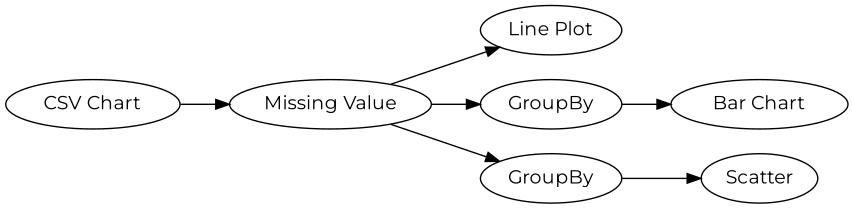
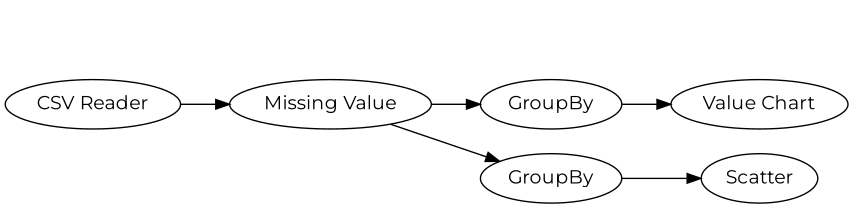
(551, 30) -> none
(93, 104) -> (93, 104)
(759, 104) -> (759, 104)
